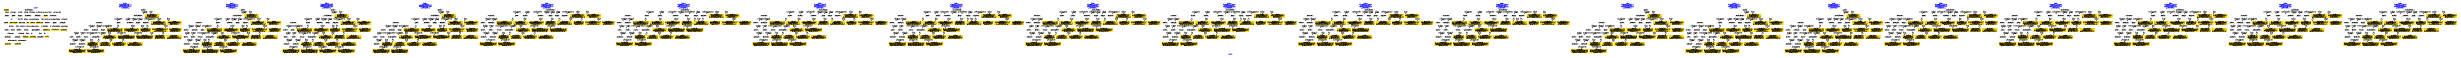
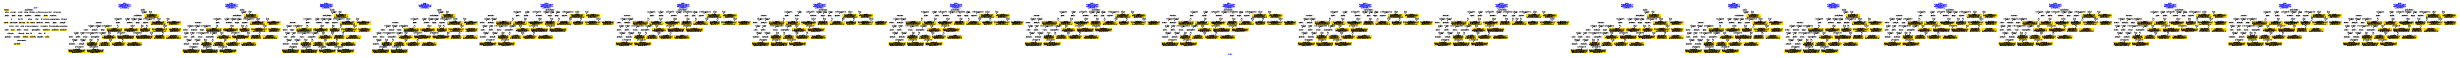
(34, 19) -> (37, 19)
(6, 23) -> (6, 23)
(14, 23) -> (14, 23)
(22, 23) -> (22, 23)
(40, 23) -> (40, 23)
(13, 30) -> (13, 30)
(55, 30) -> (55, 30)
(47, 37) -> (47, 37)
(8, 44) -> none
